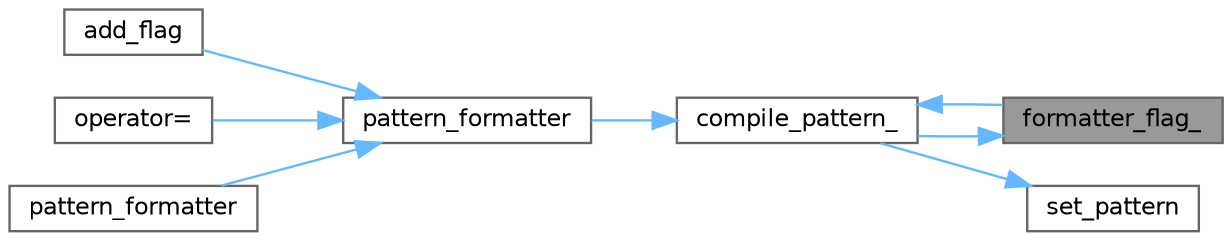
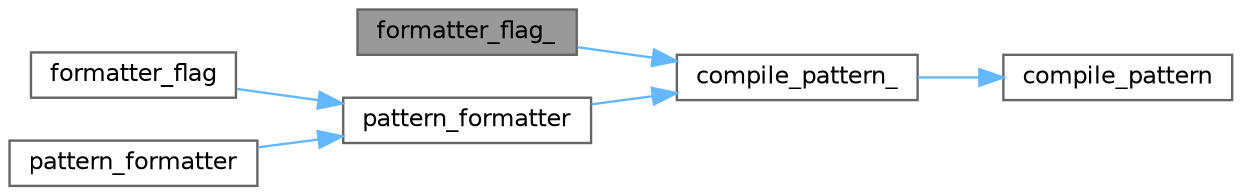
(133, 32) -> (133, 75)
(133, 120) -> none
(948, 136) -> none
(1113, 209) -> (1118, 77)
